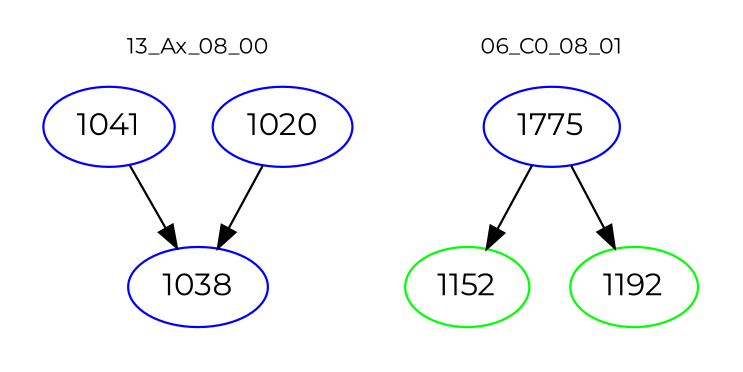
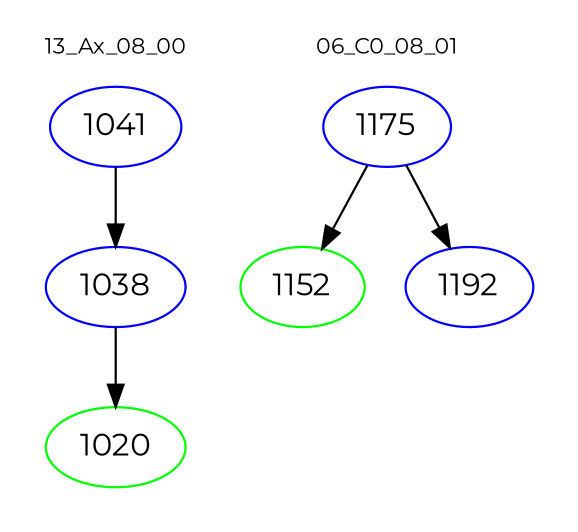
(283, 127) -> (116, 447)
(552, 127) -> (387, 127)
(246, 197) -> (116, 356)
(634, 287) -> (469, 287)
